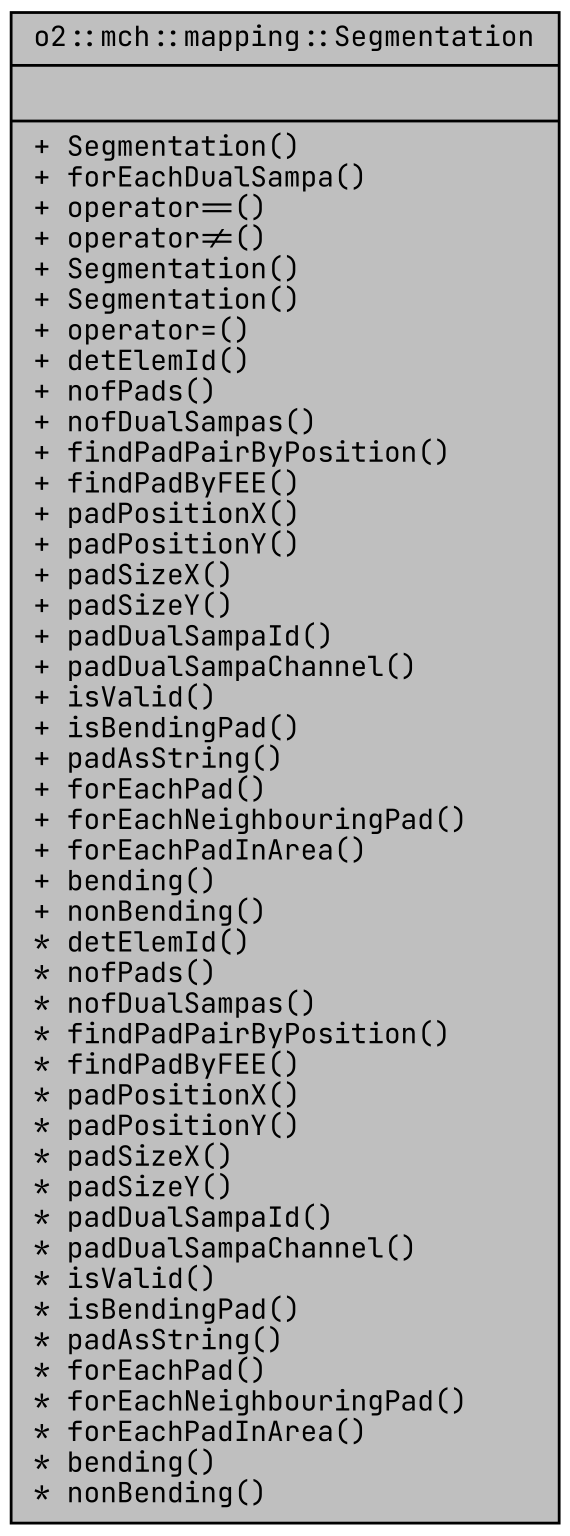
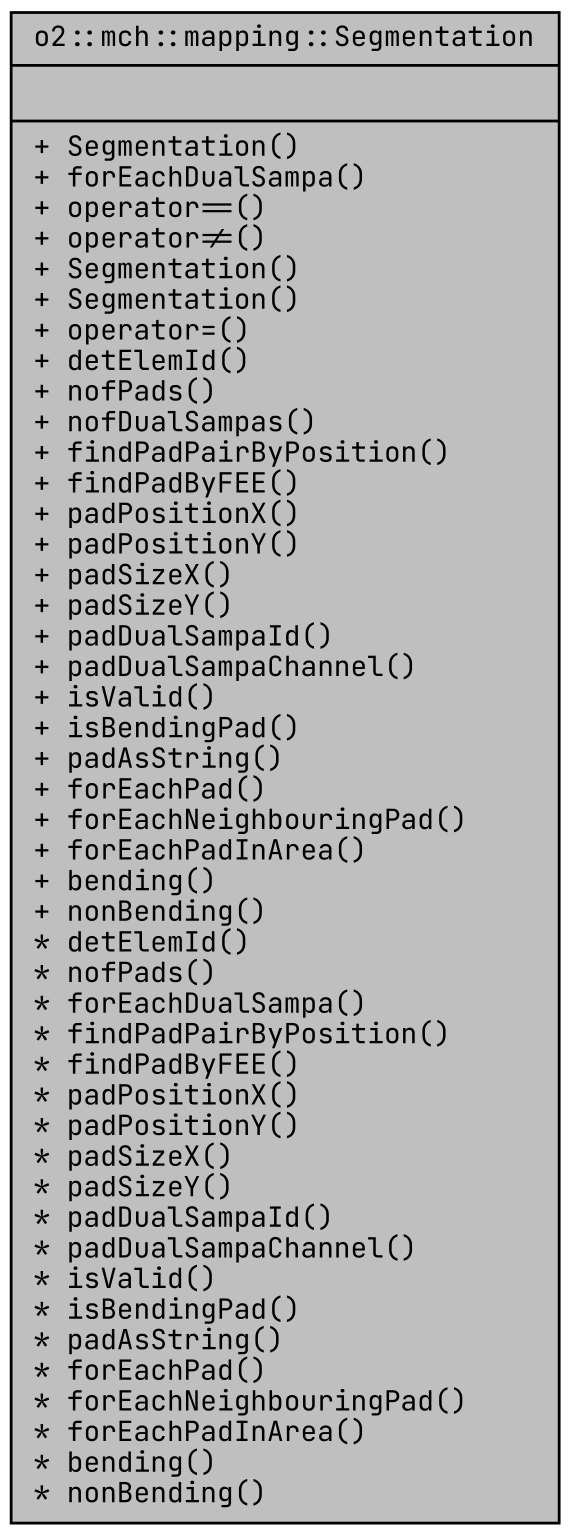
(177, 1004) -> (202, 1004)
